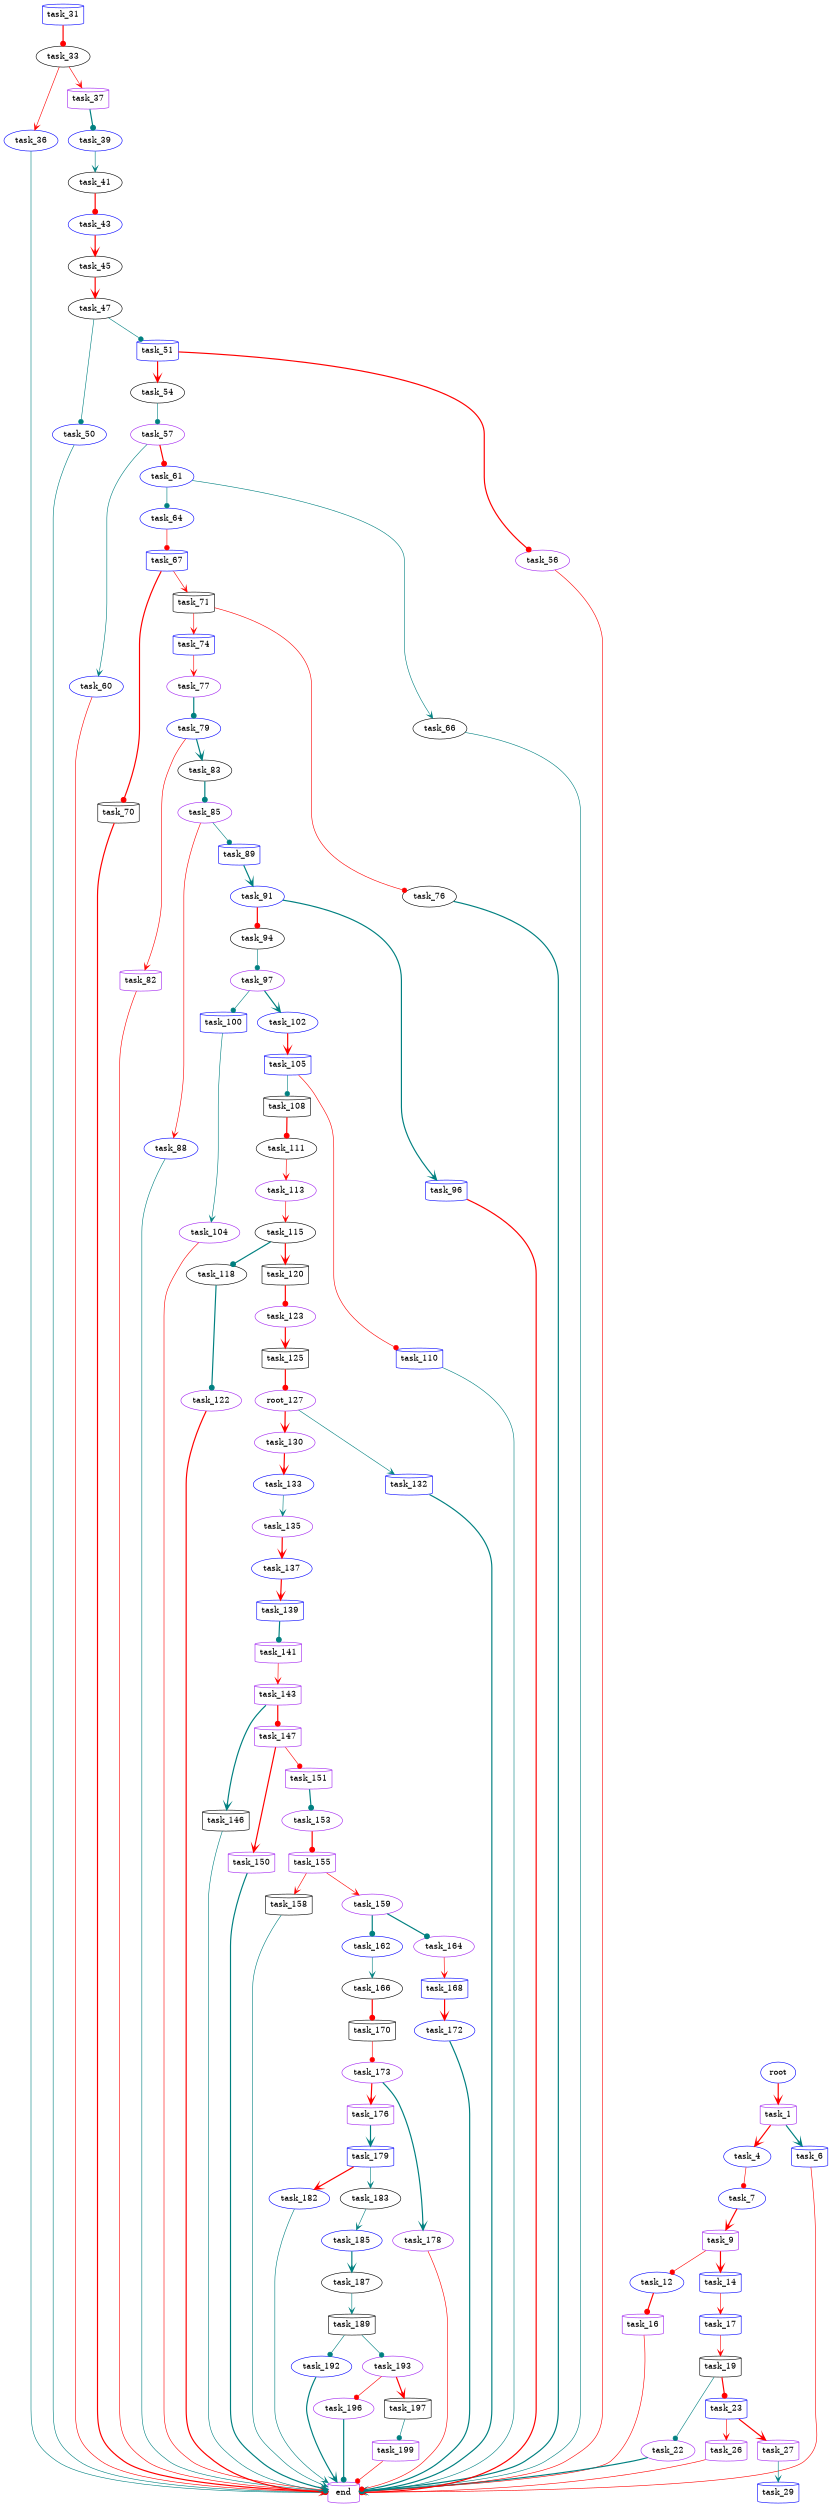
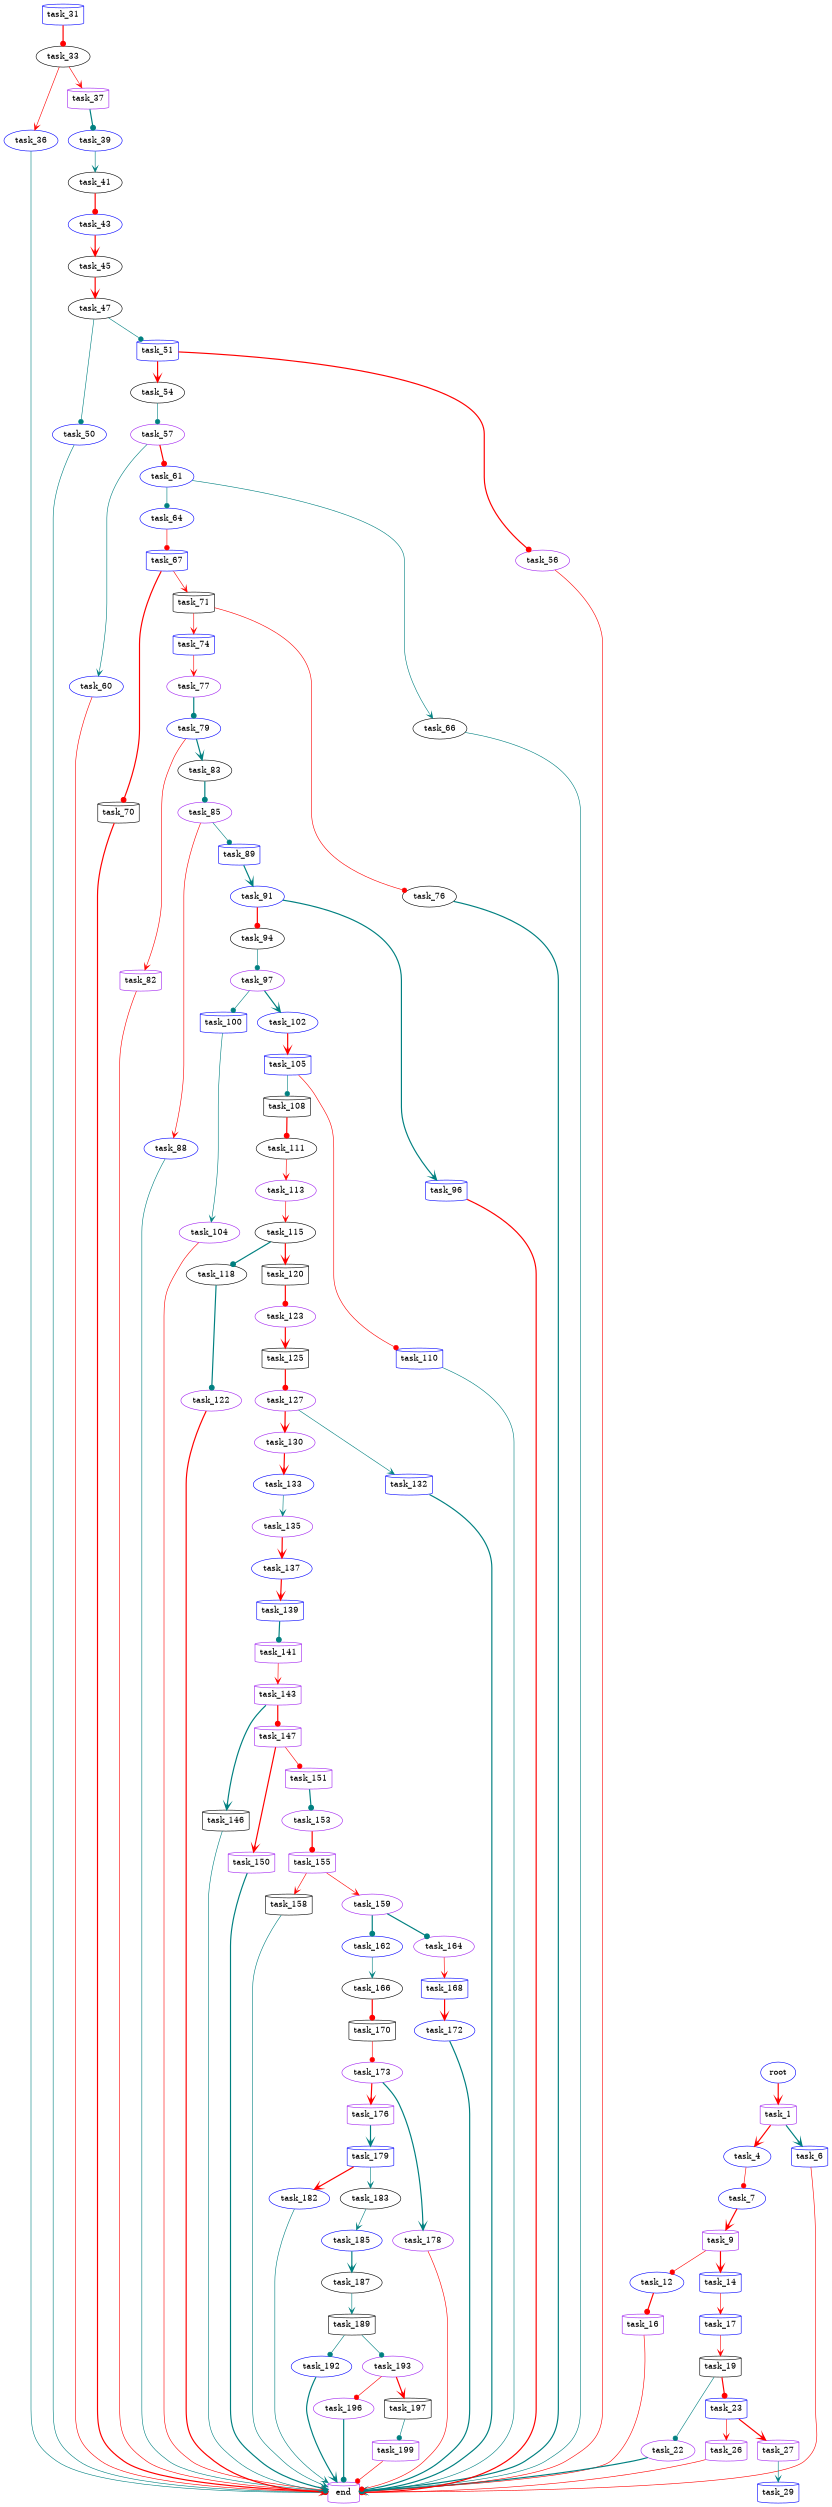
(285, 1401) -> (285, 1401)
